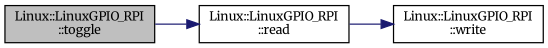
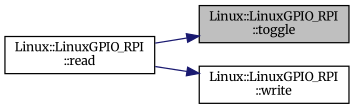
(171, 24) -> (171, 41)
